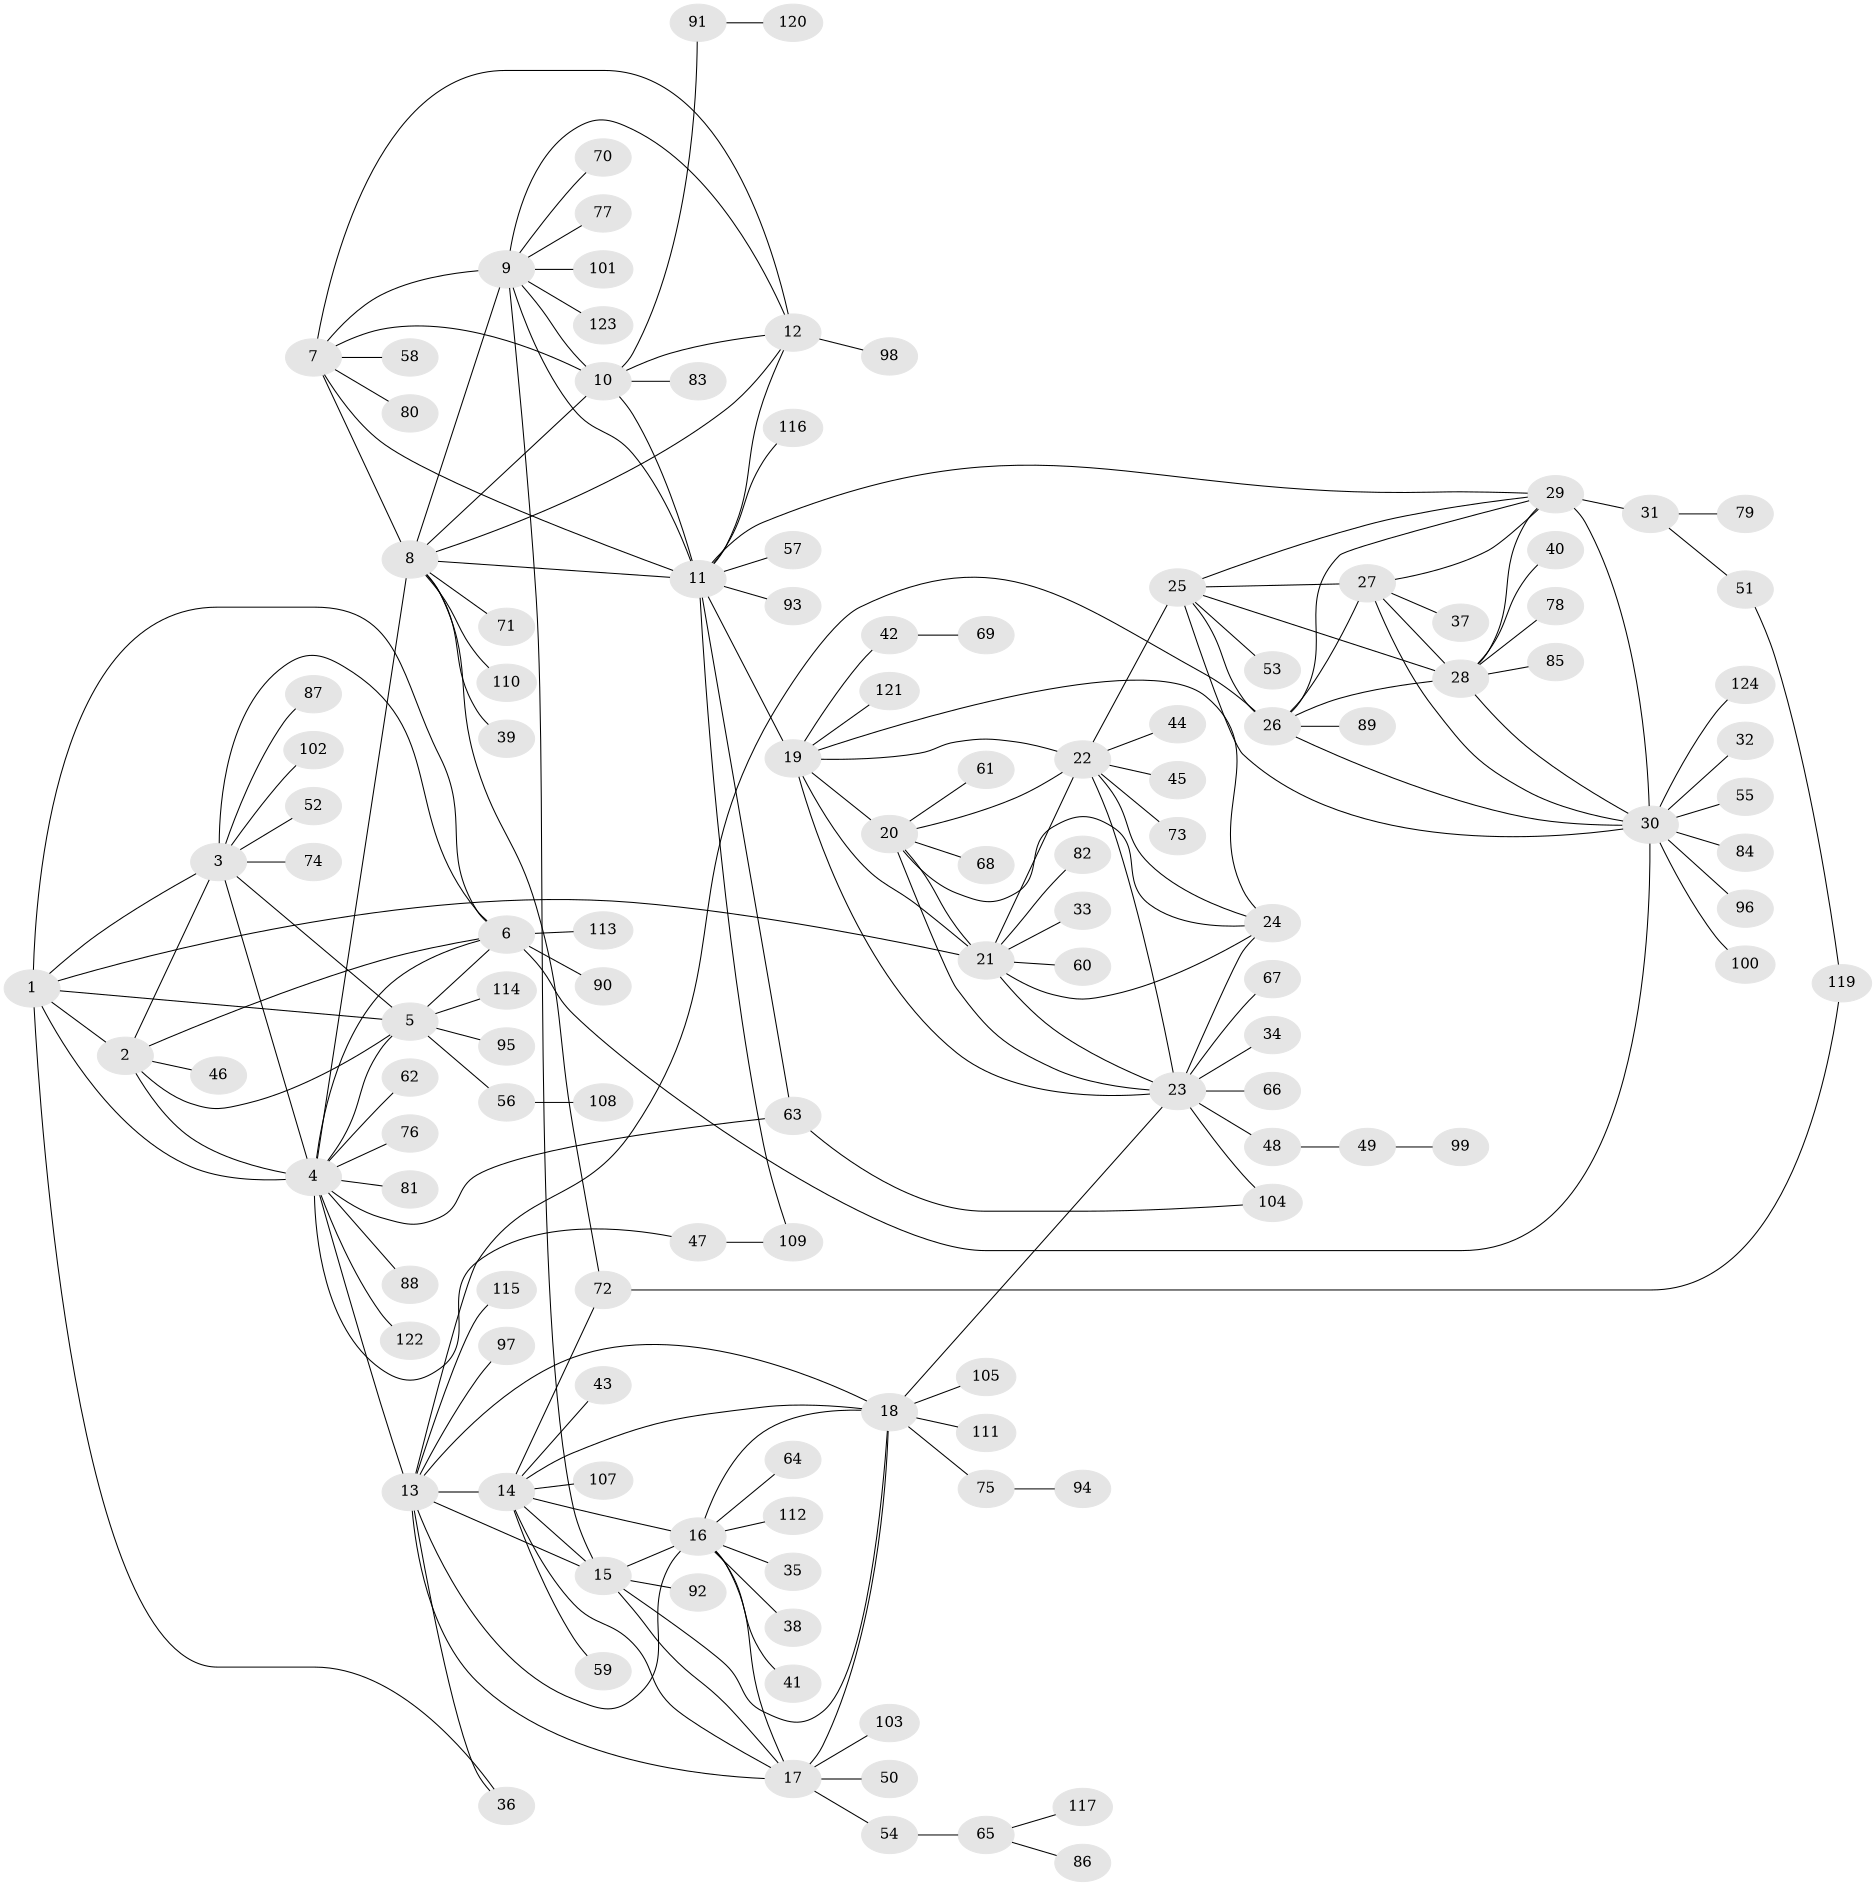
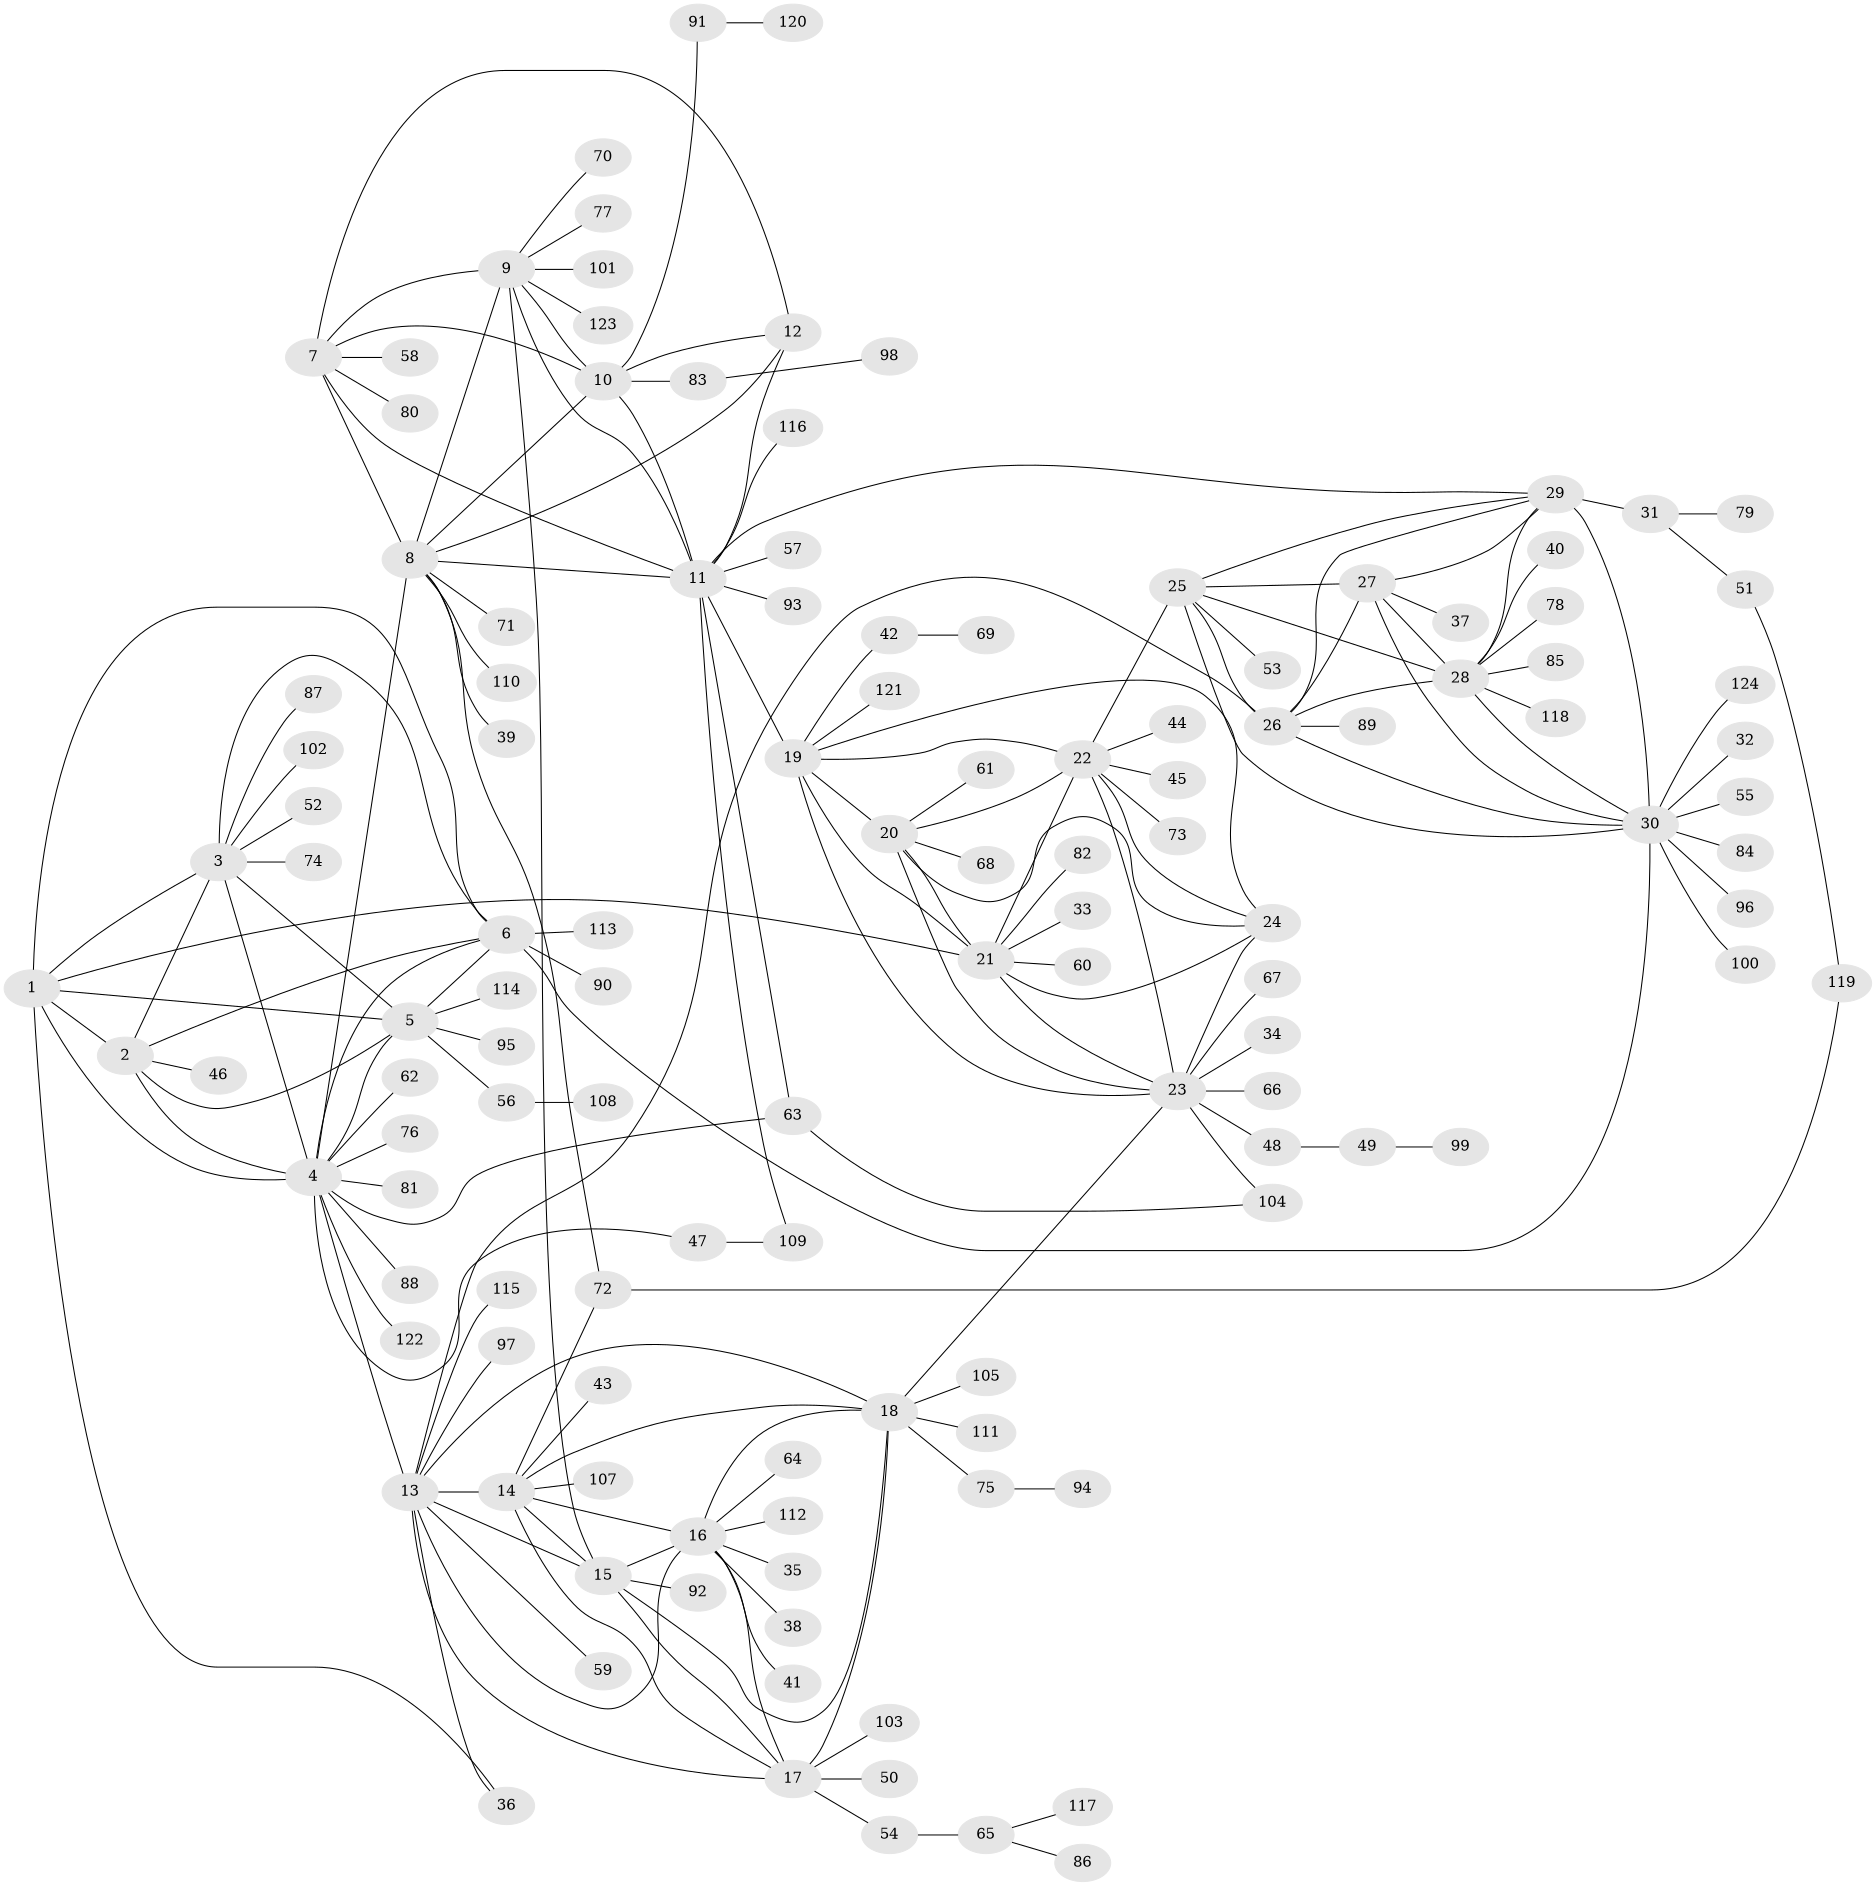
(650, 140) -> none
(841, 345) -> (794, 369)
none -> (1556, 718)
(545, 1586) -> (507, 1582)
